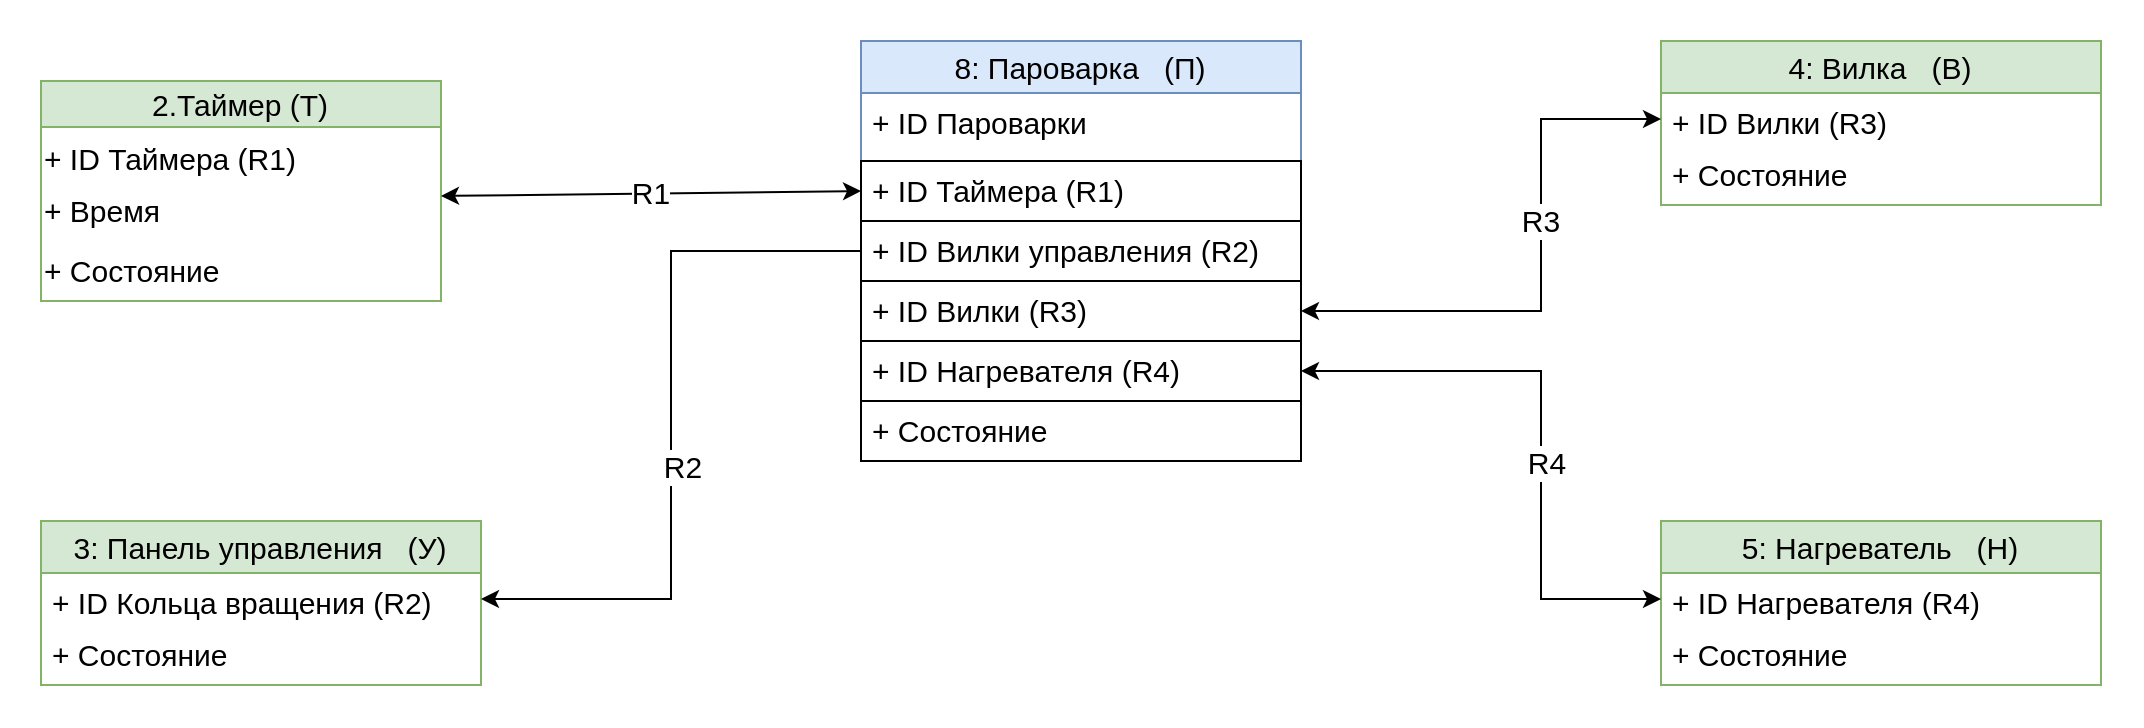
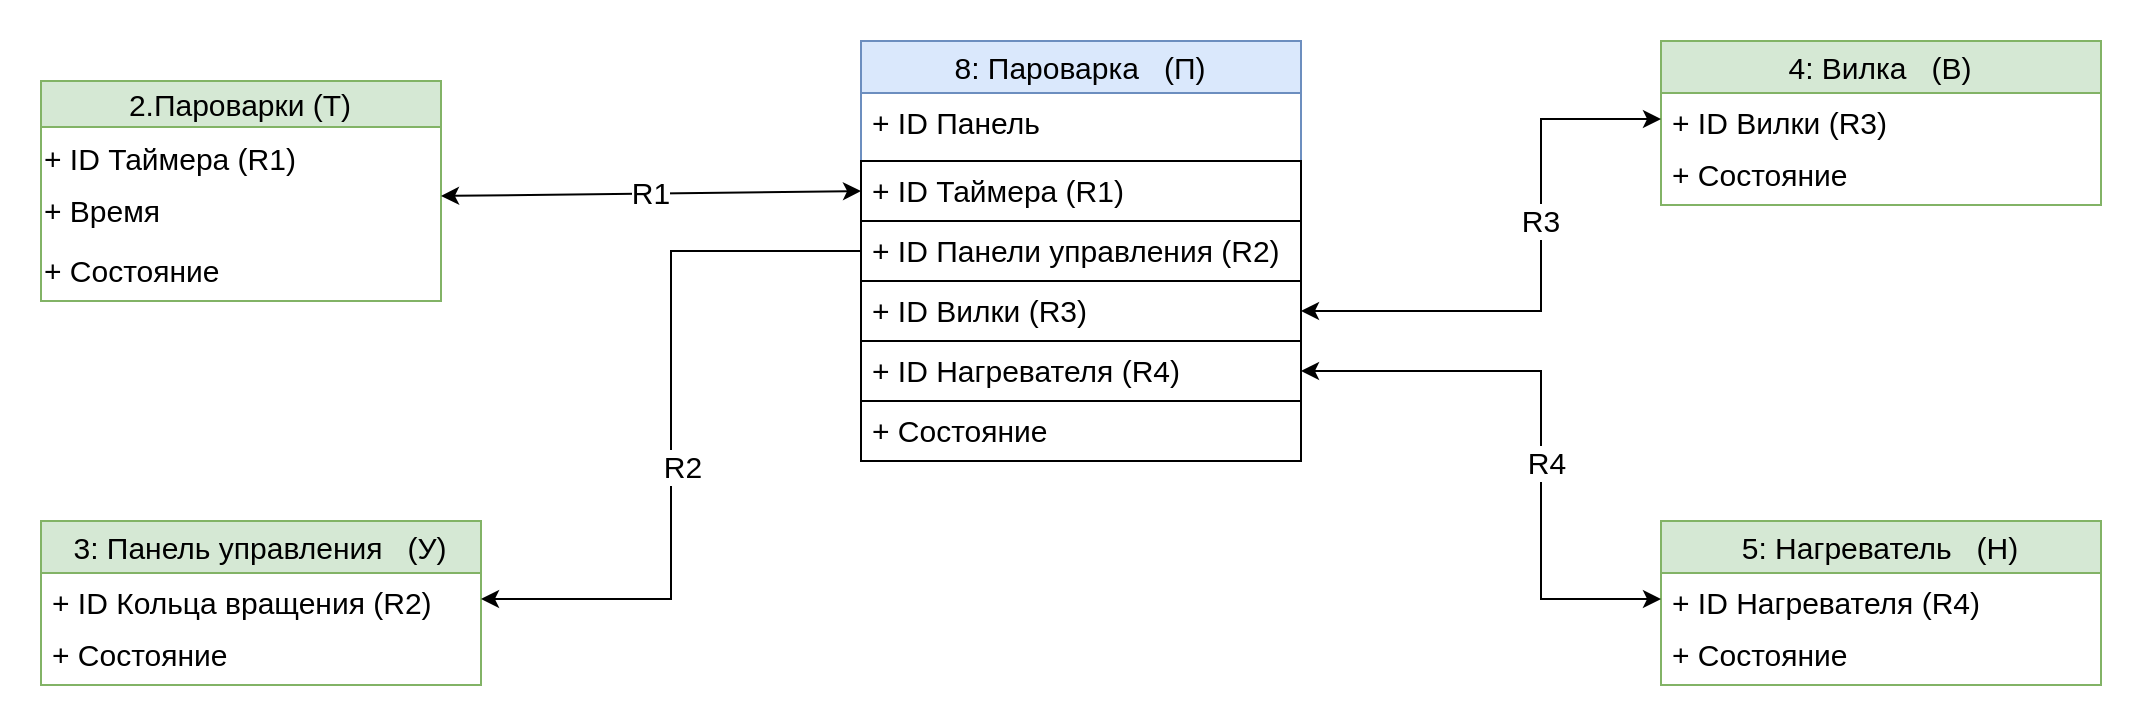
(240, 106) -> (240, 106)
(982, 124) -> (957, 124)
(1075, 252) -> (1083, 252)
